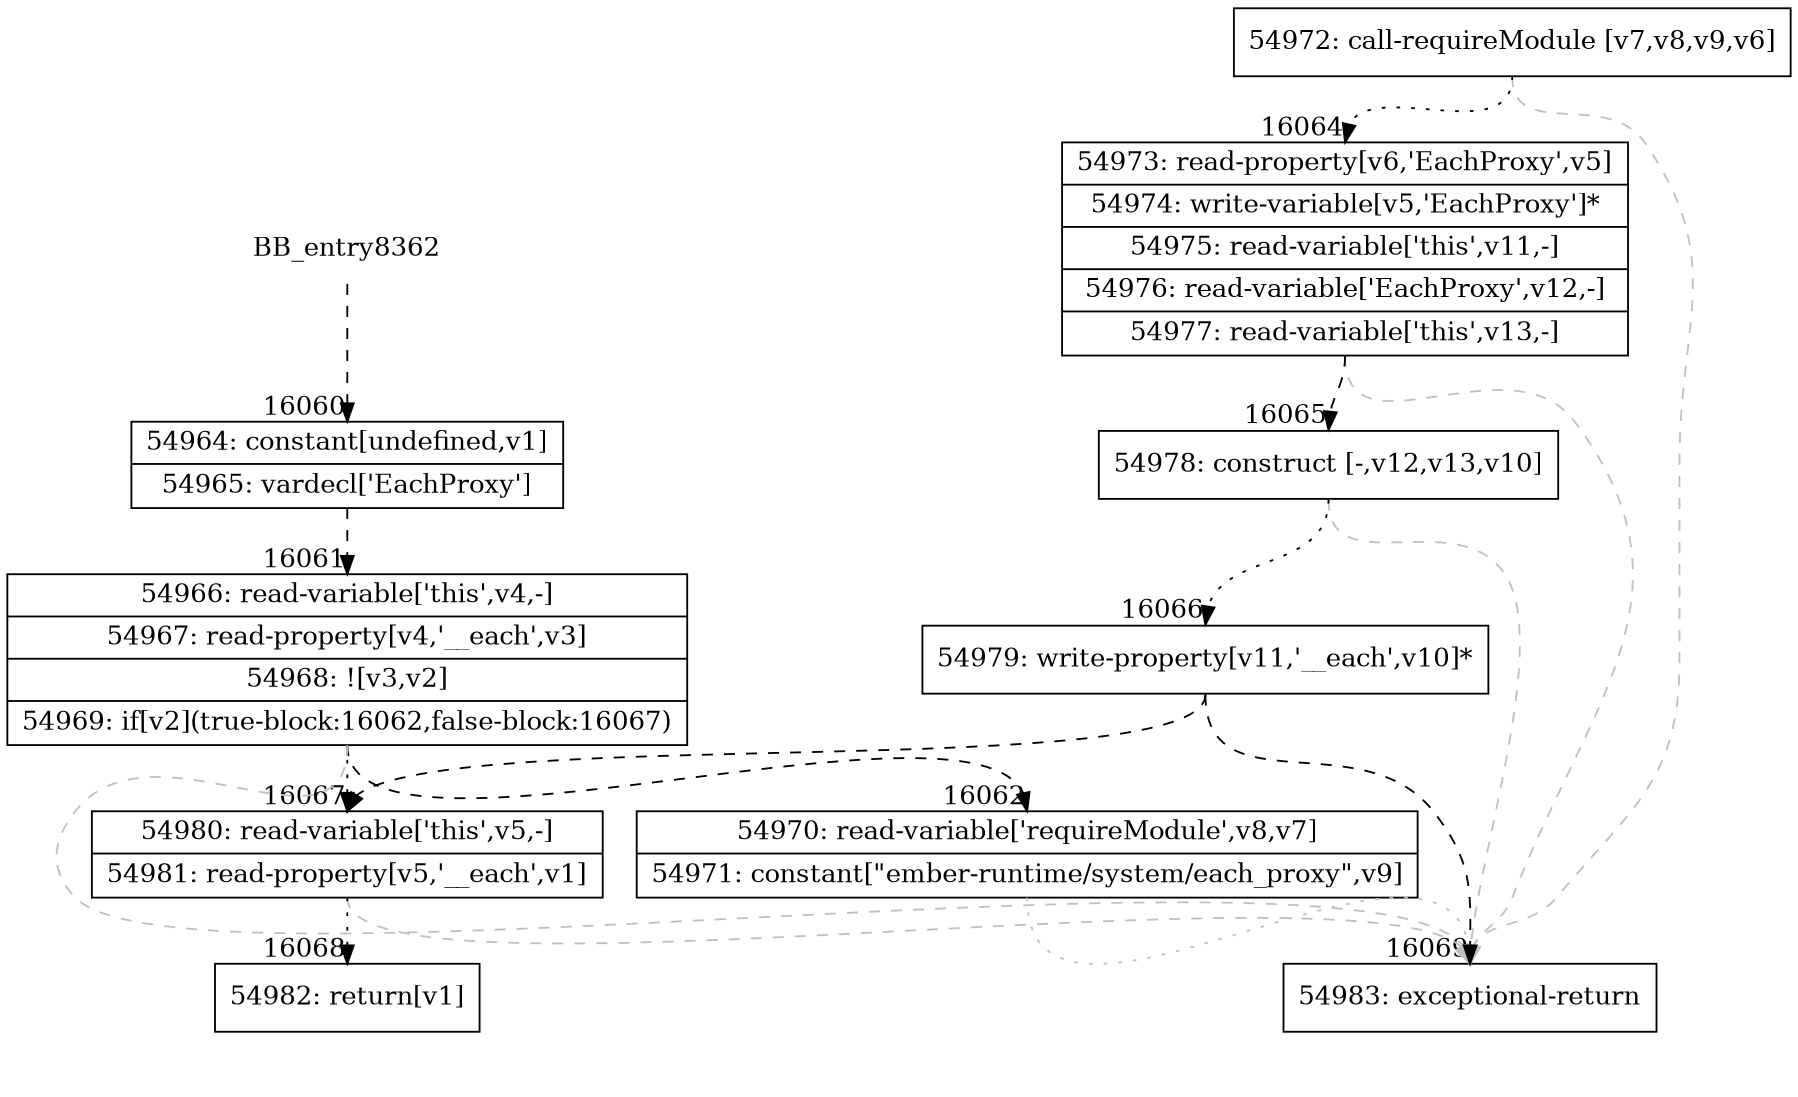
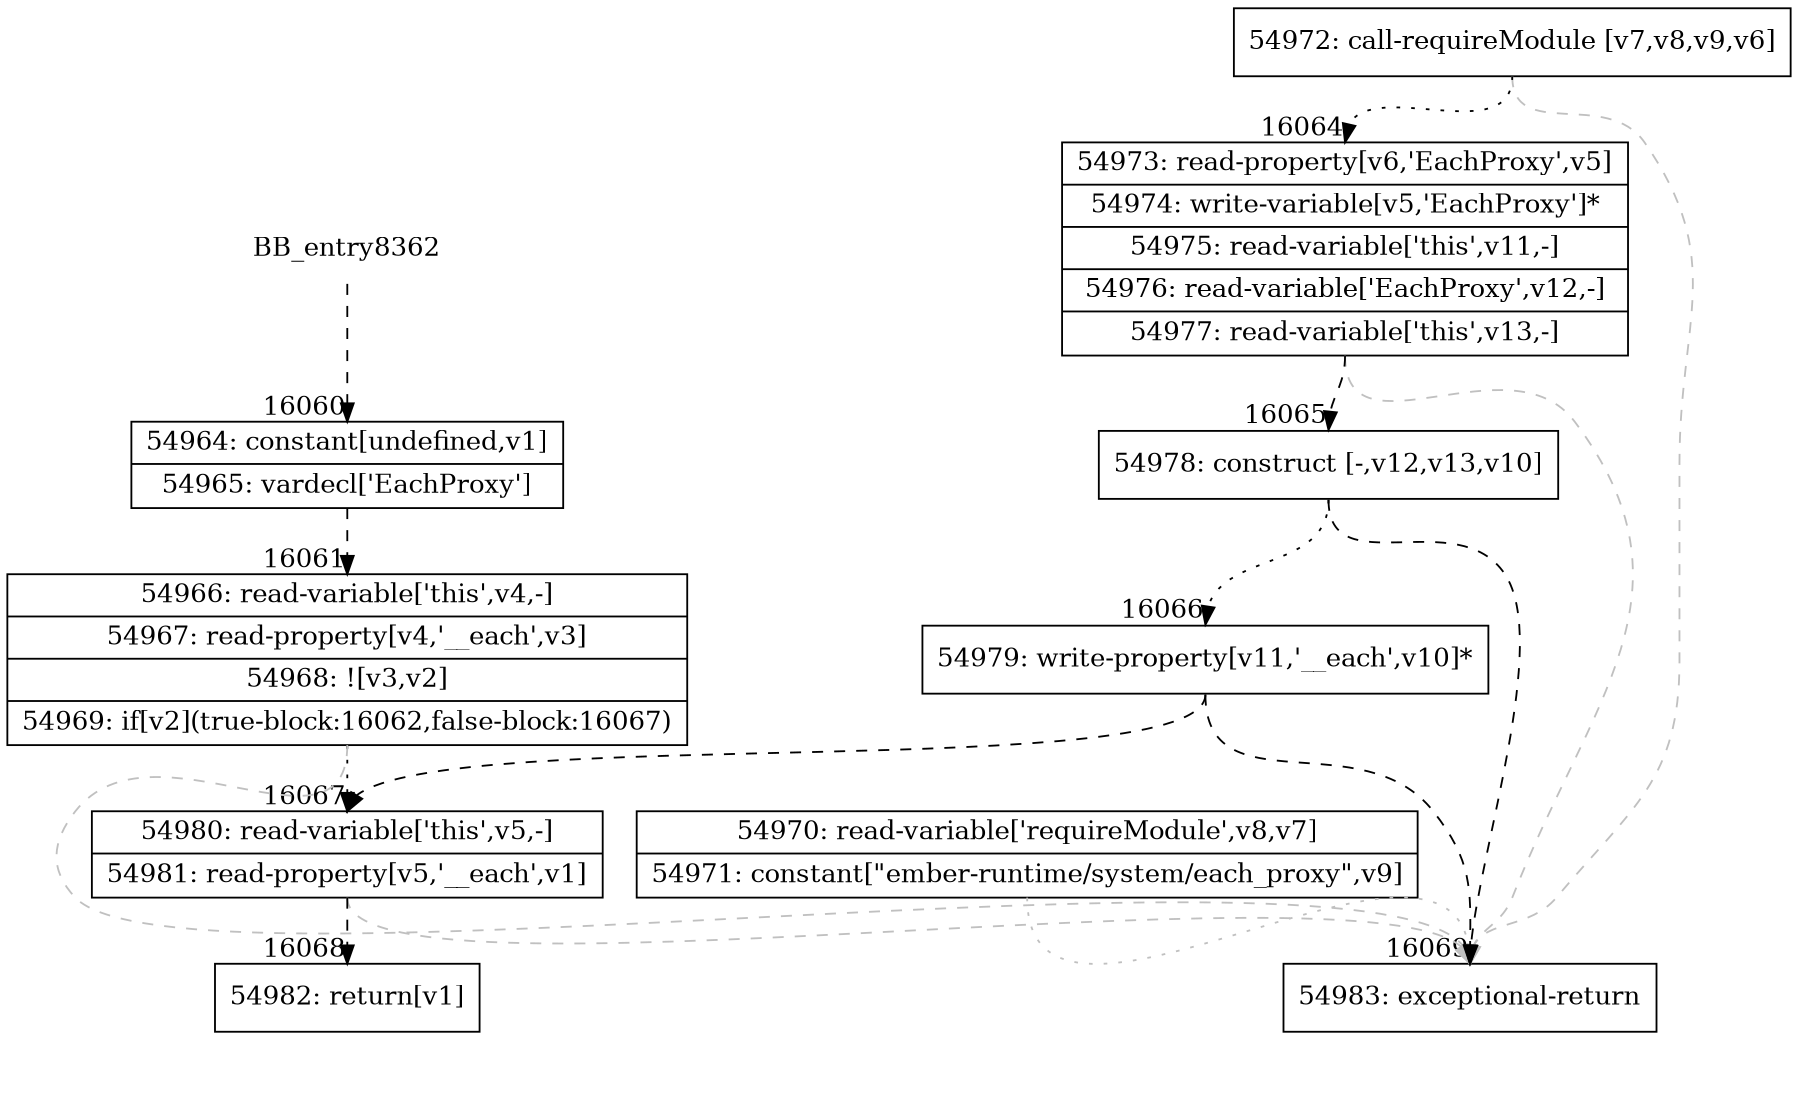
(1519, 655) -> (1519, 655)
(679, 779) -> none
(347, 921) -> (347, 921)
